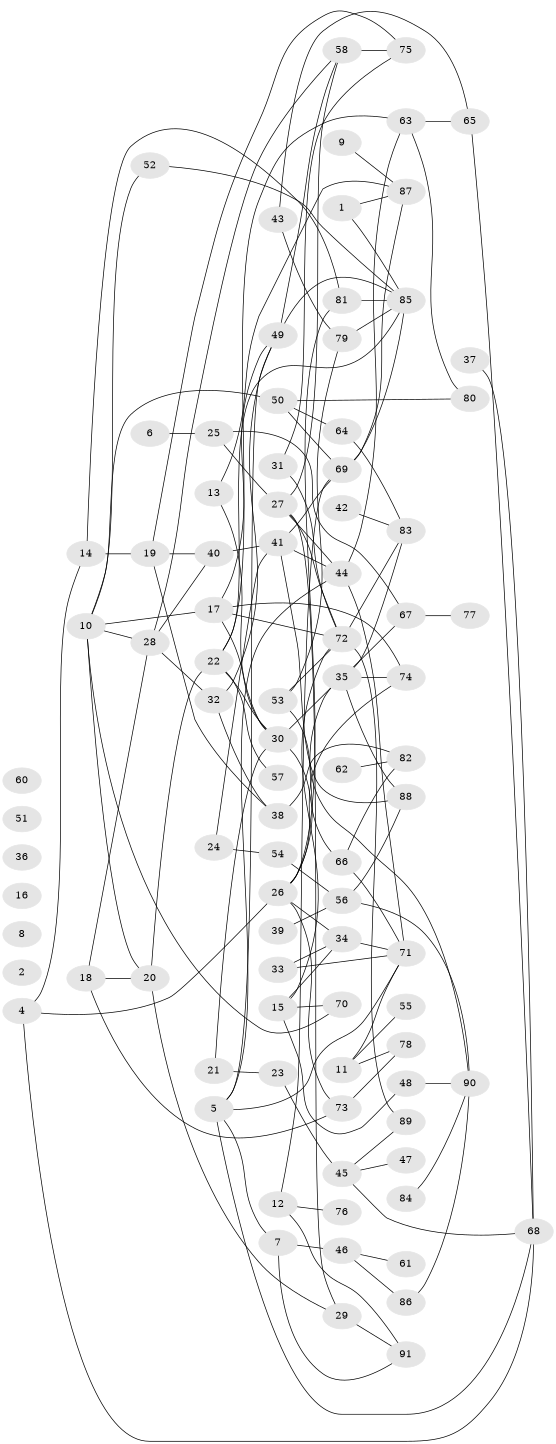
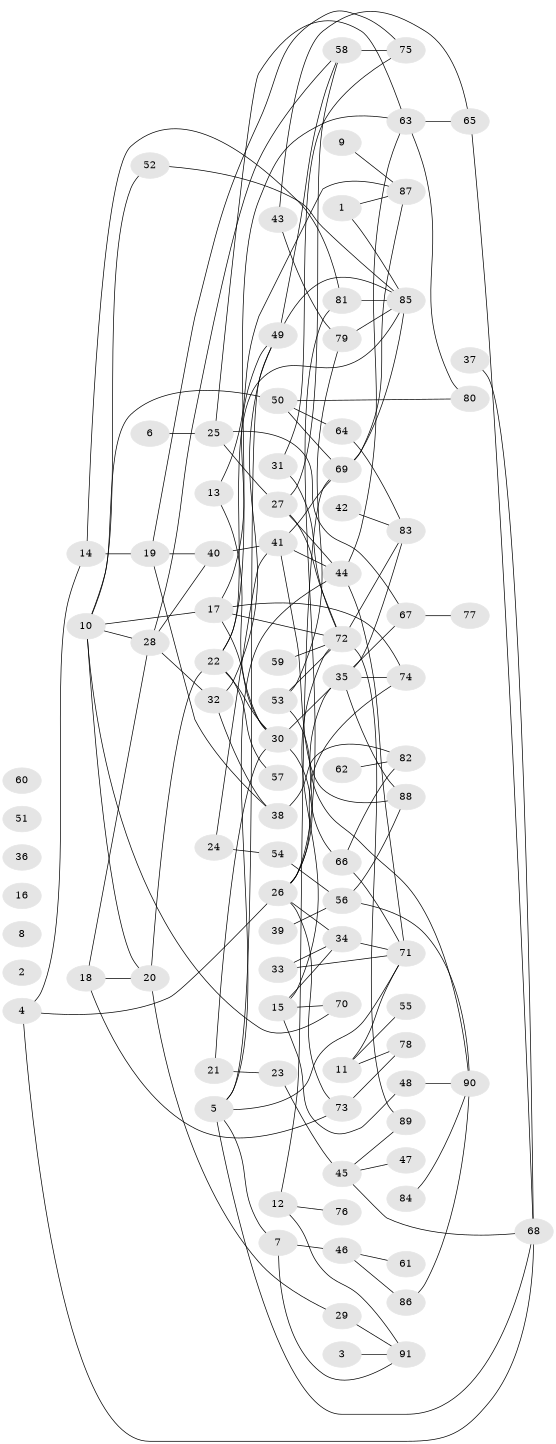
none -> (249, 126)
none -> (278, 663)
(316, 988) -> none
none -> (342, 1355)
